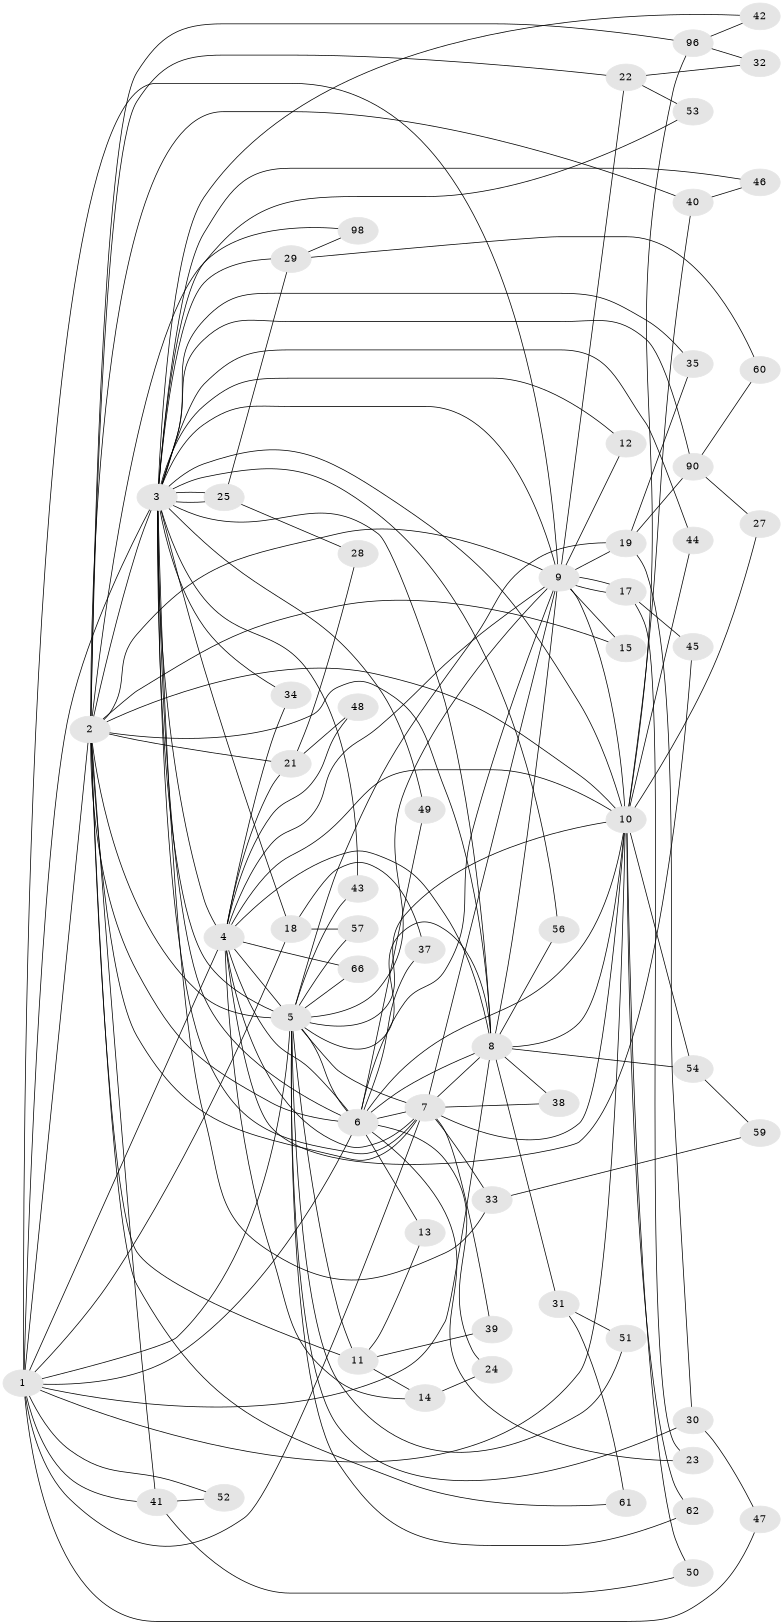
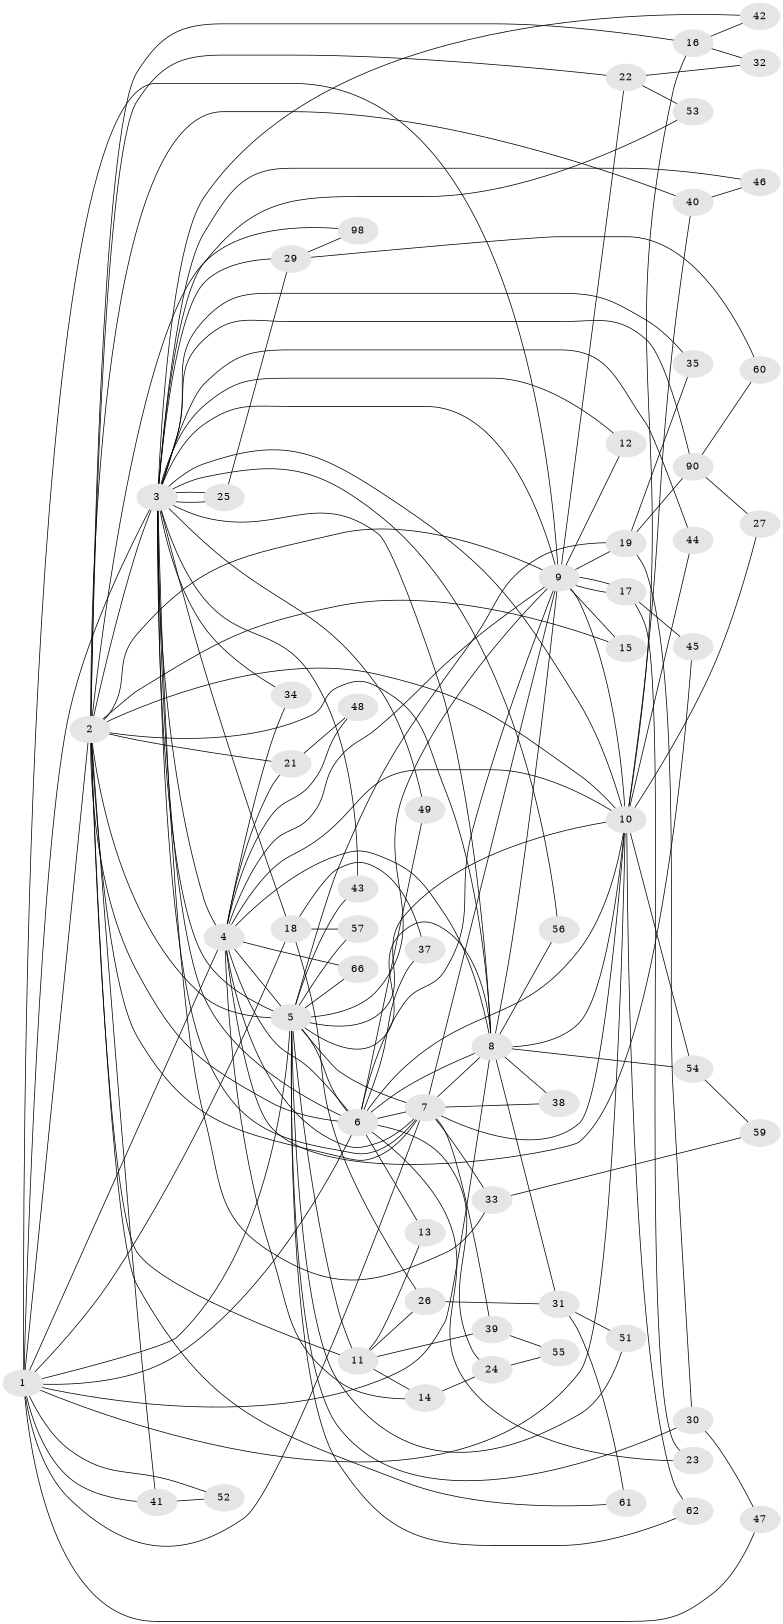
(693, 43) -> (693, 43)
(358, 554) -> none
none -> (425, 1301)
none -> (559, 1353)
(693, 1573) -> none
